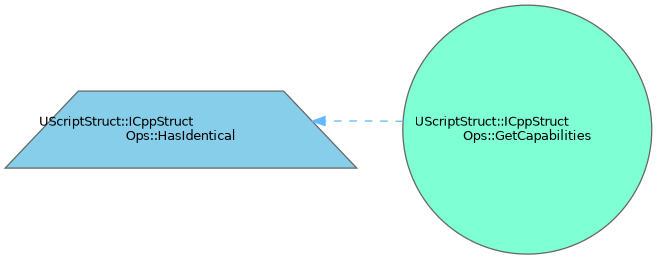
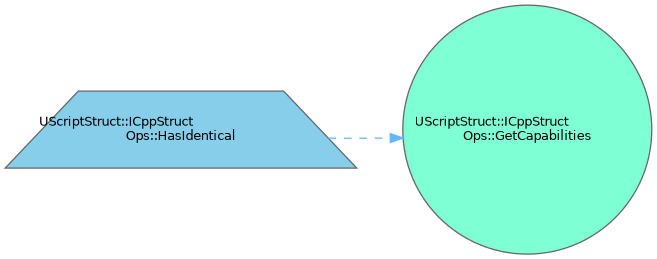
(364, 121) -> (359, 138)
